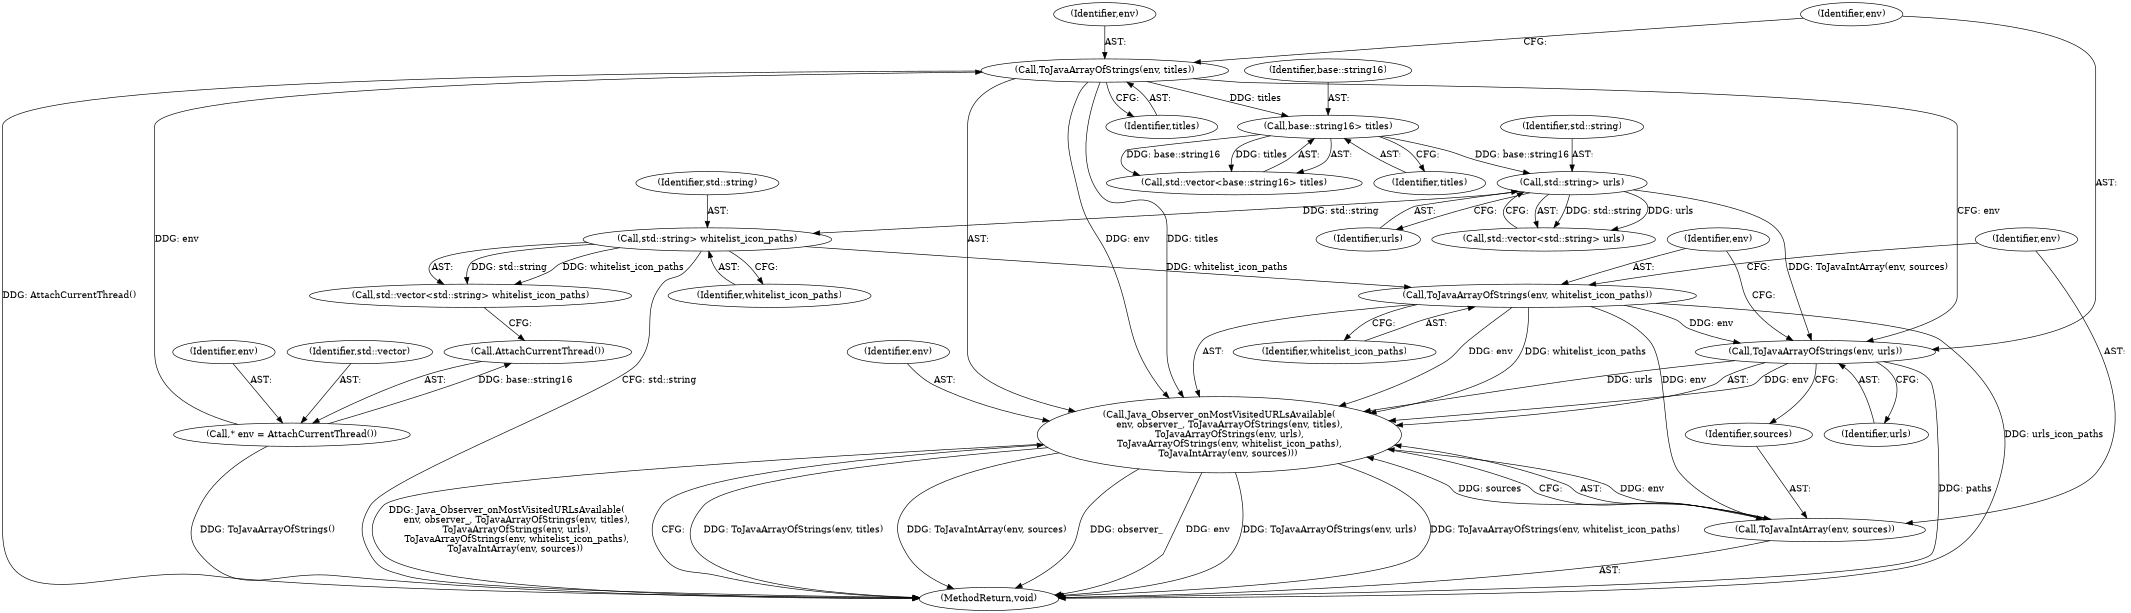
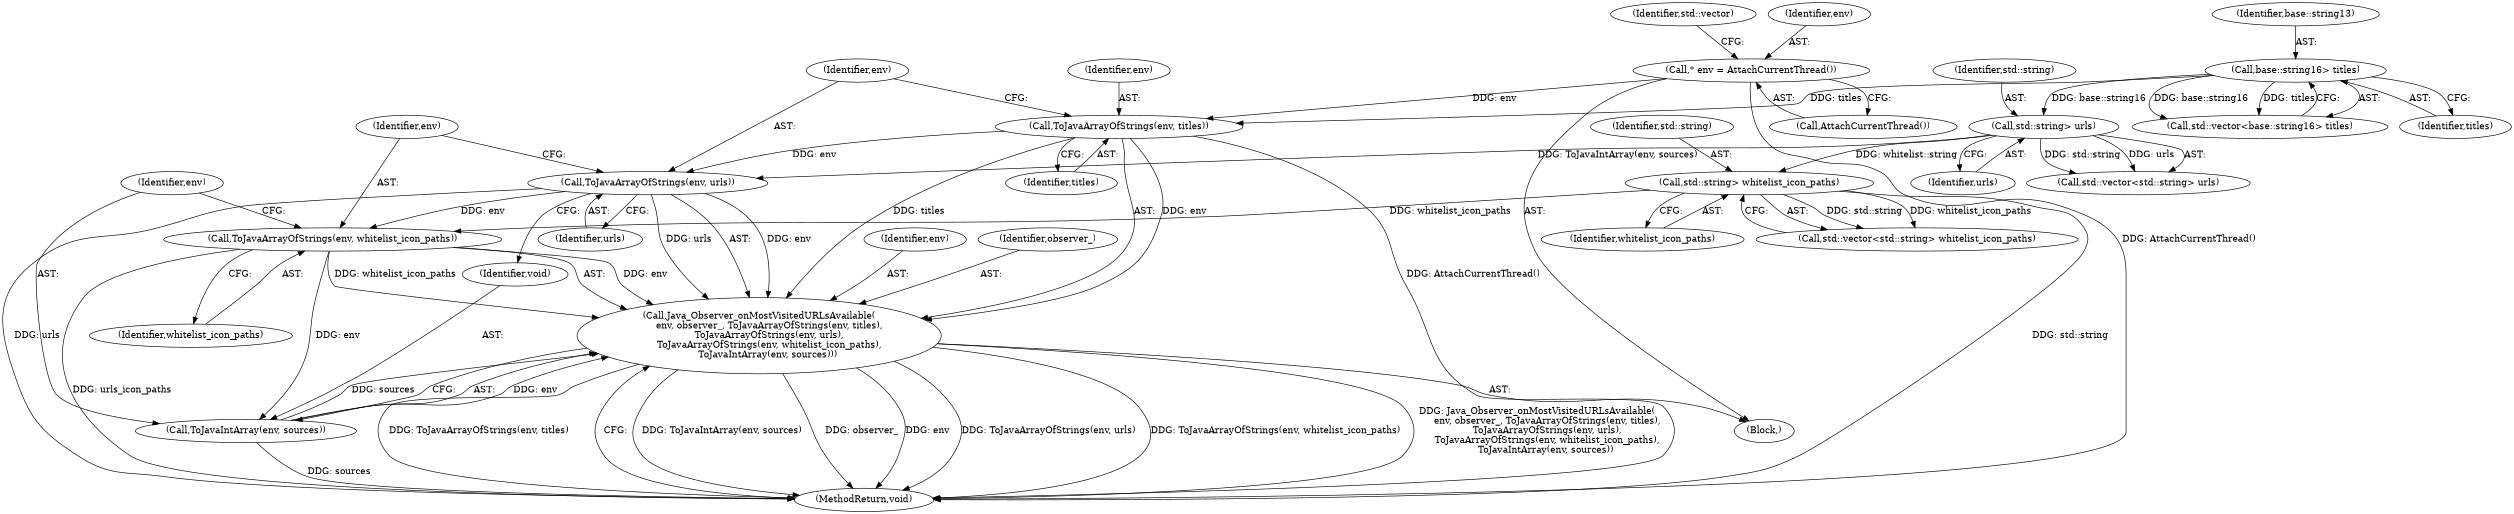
(1328, 71) -> (2296, 14)
(1214, 98) -> (1731, 108)
(1311, 155) -> (2330, 99)
(1341, 211) -> (1906, 155)
(1979, 211) -> (814, 155)
(1503, 212) -> none
none -> (1048, 239)
(502, 322) -> (1757, 224)
(1680, 322) -> (470, 205)
(352, 380) -> (1734, 42)
(526, 380) -> (1881, 99)
(659, 380) -> (2070, 336)
none -> (1764, 431)
(1749, 435) -> (515, 274)
(1965, 489) -> (37, 336)
(268, 530) -> (2189, 239)
(1612, 571) -> (339, 472)
